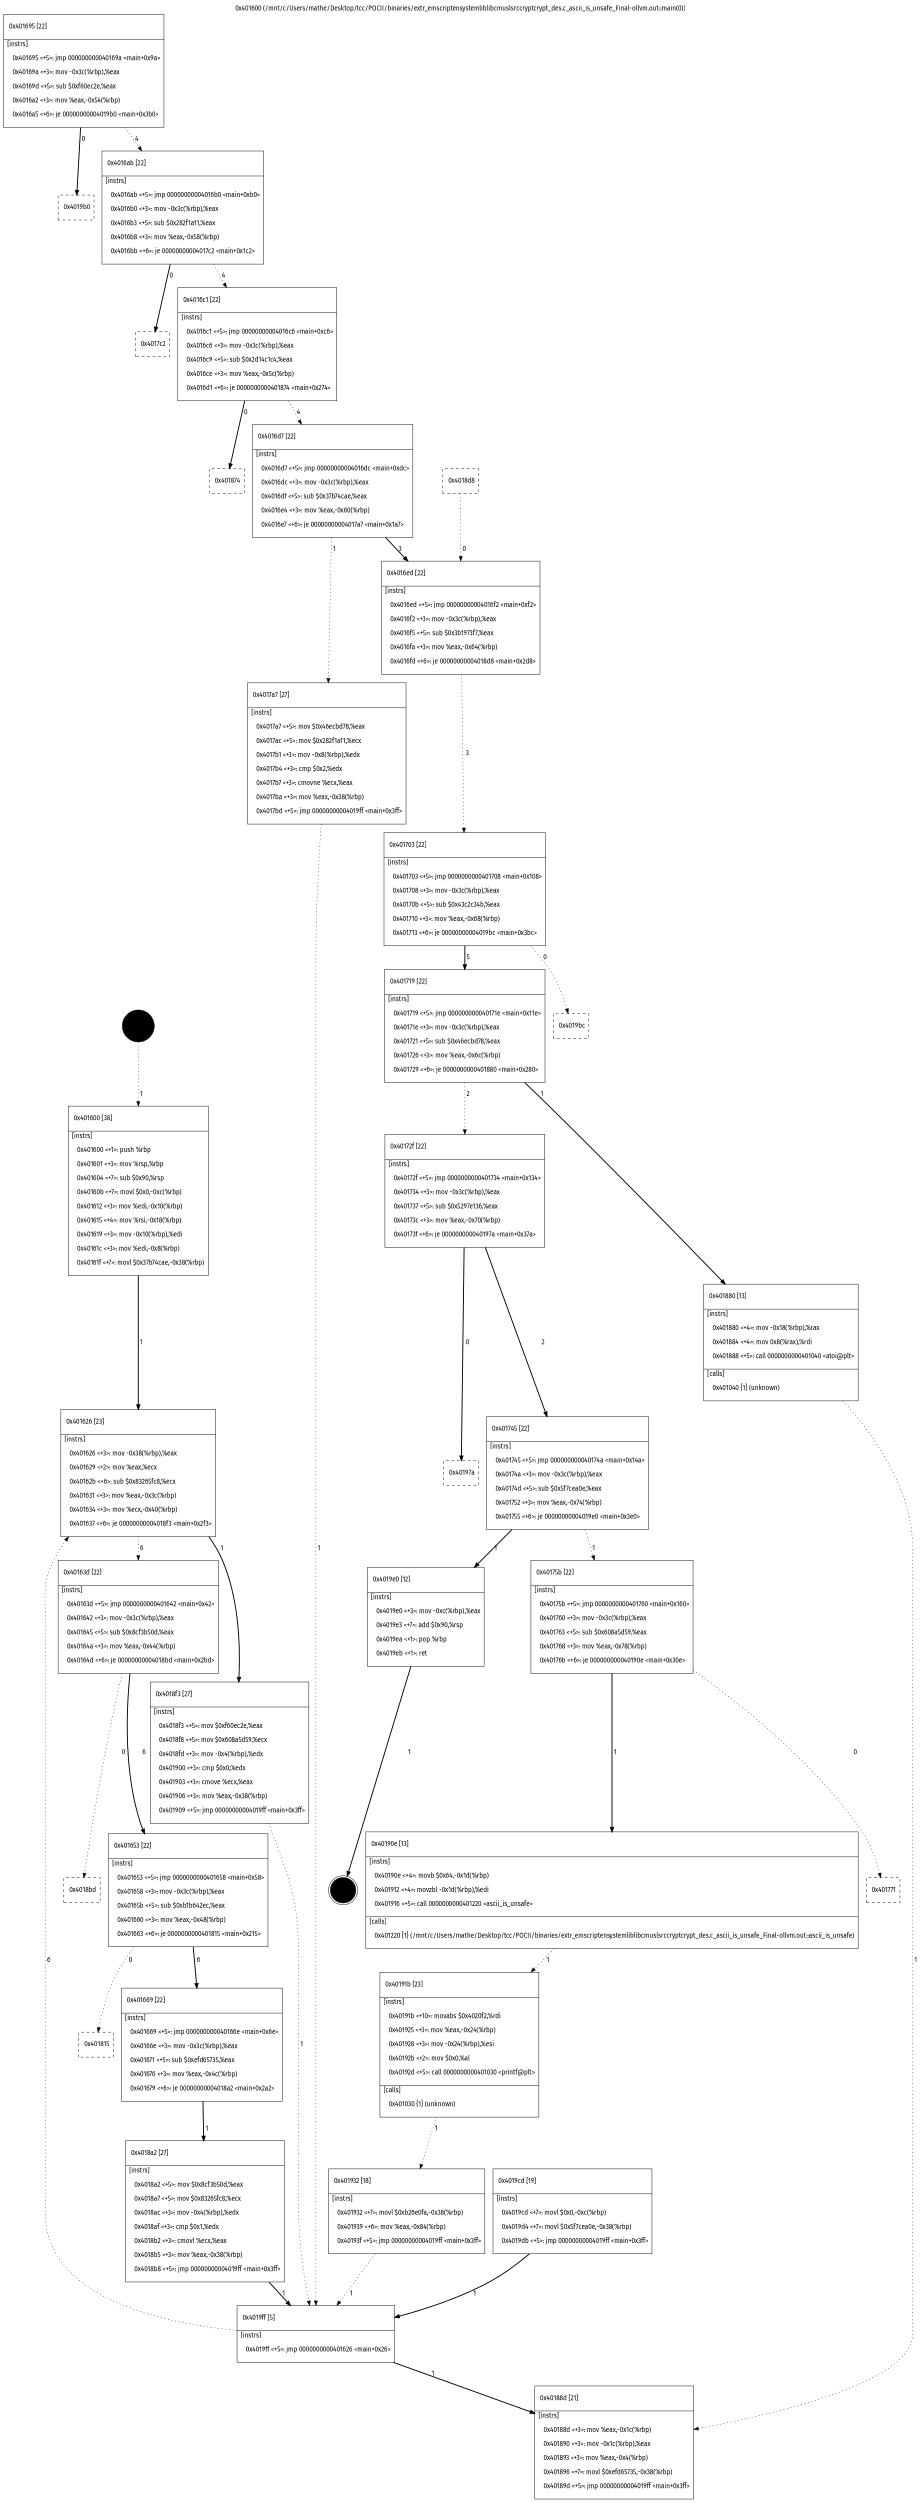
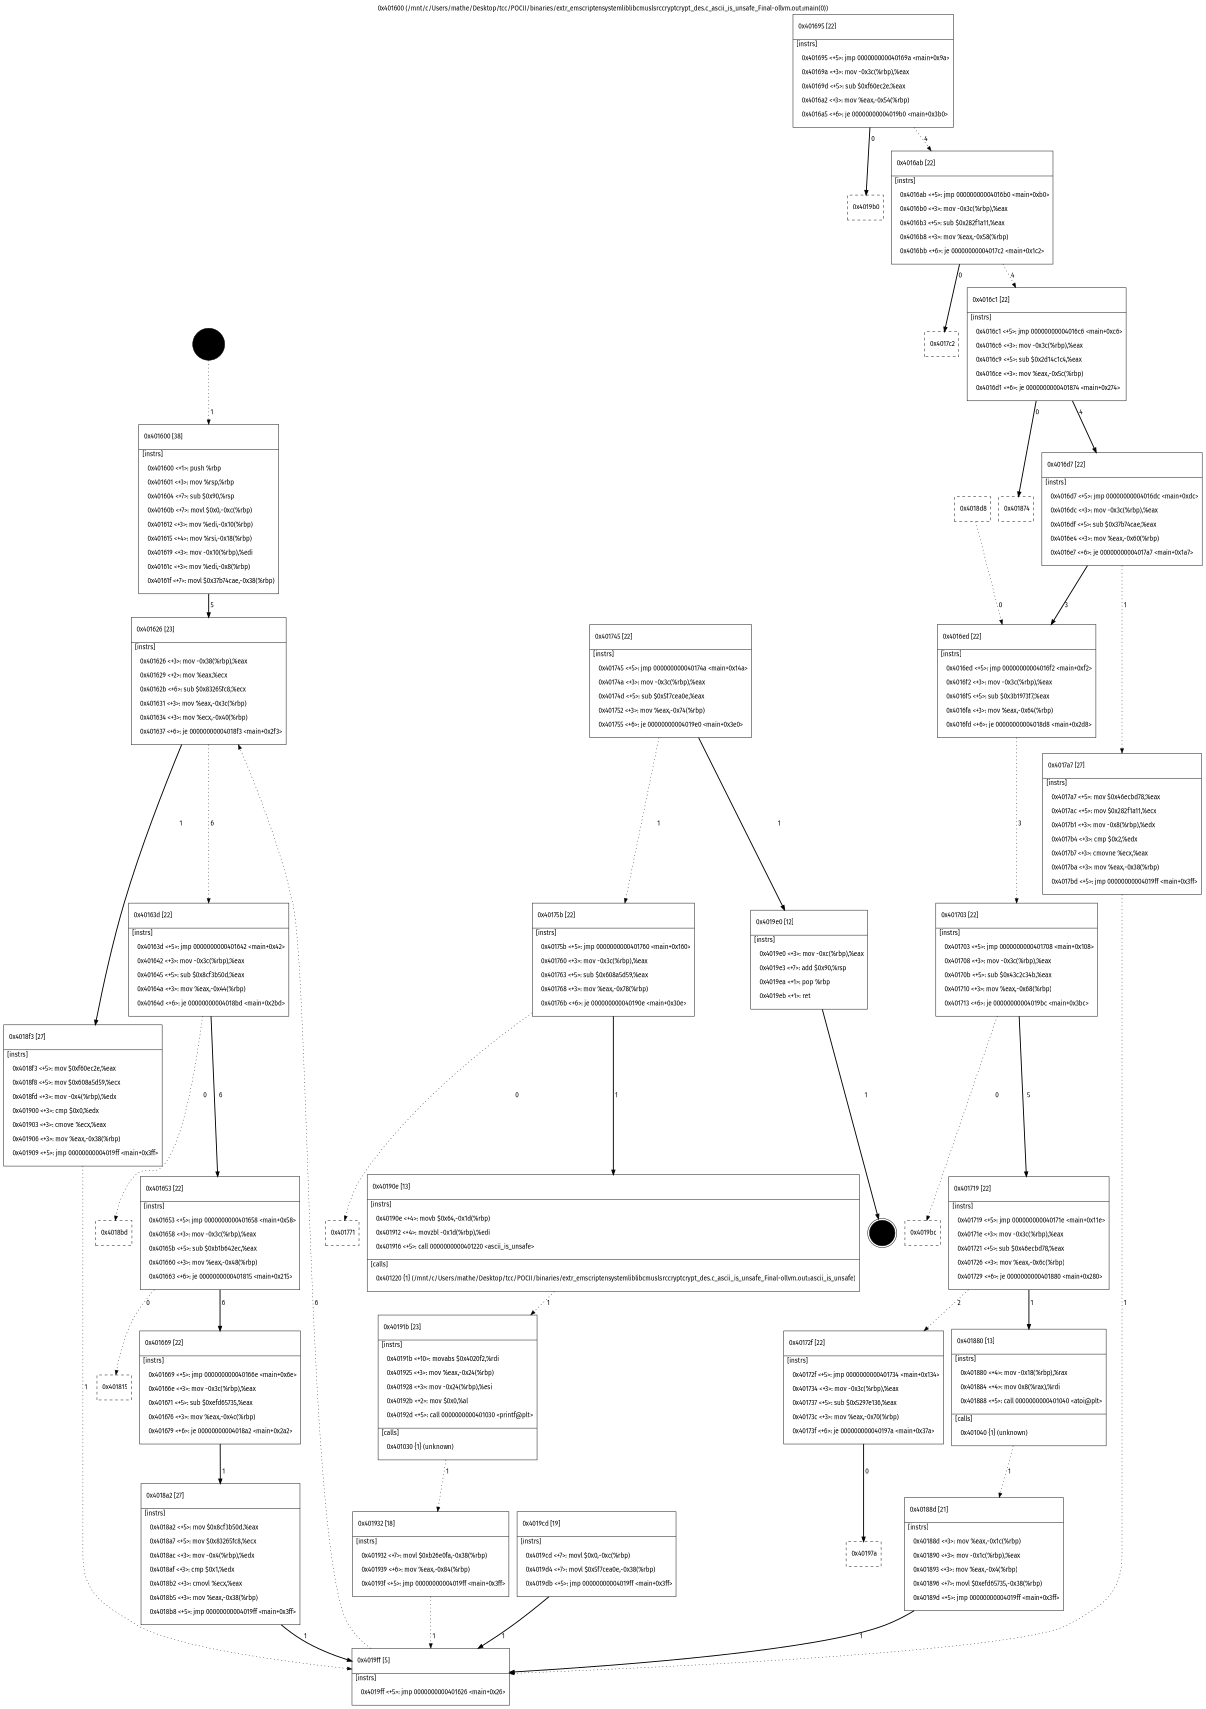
(294, 411) -> (1083, 425)
(515, 1330) -> none
(141, 1343) -> (211, 606)
(462, 2387) -> (717, 1655)
